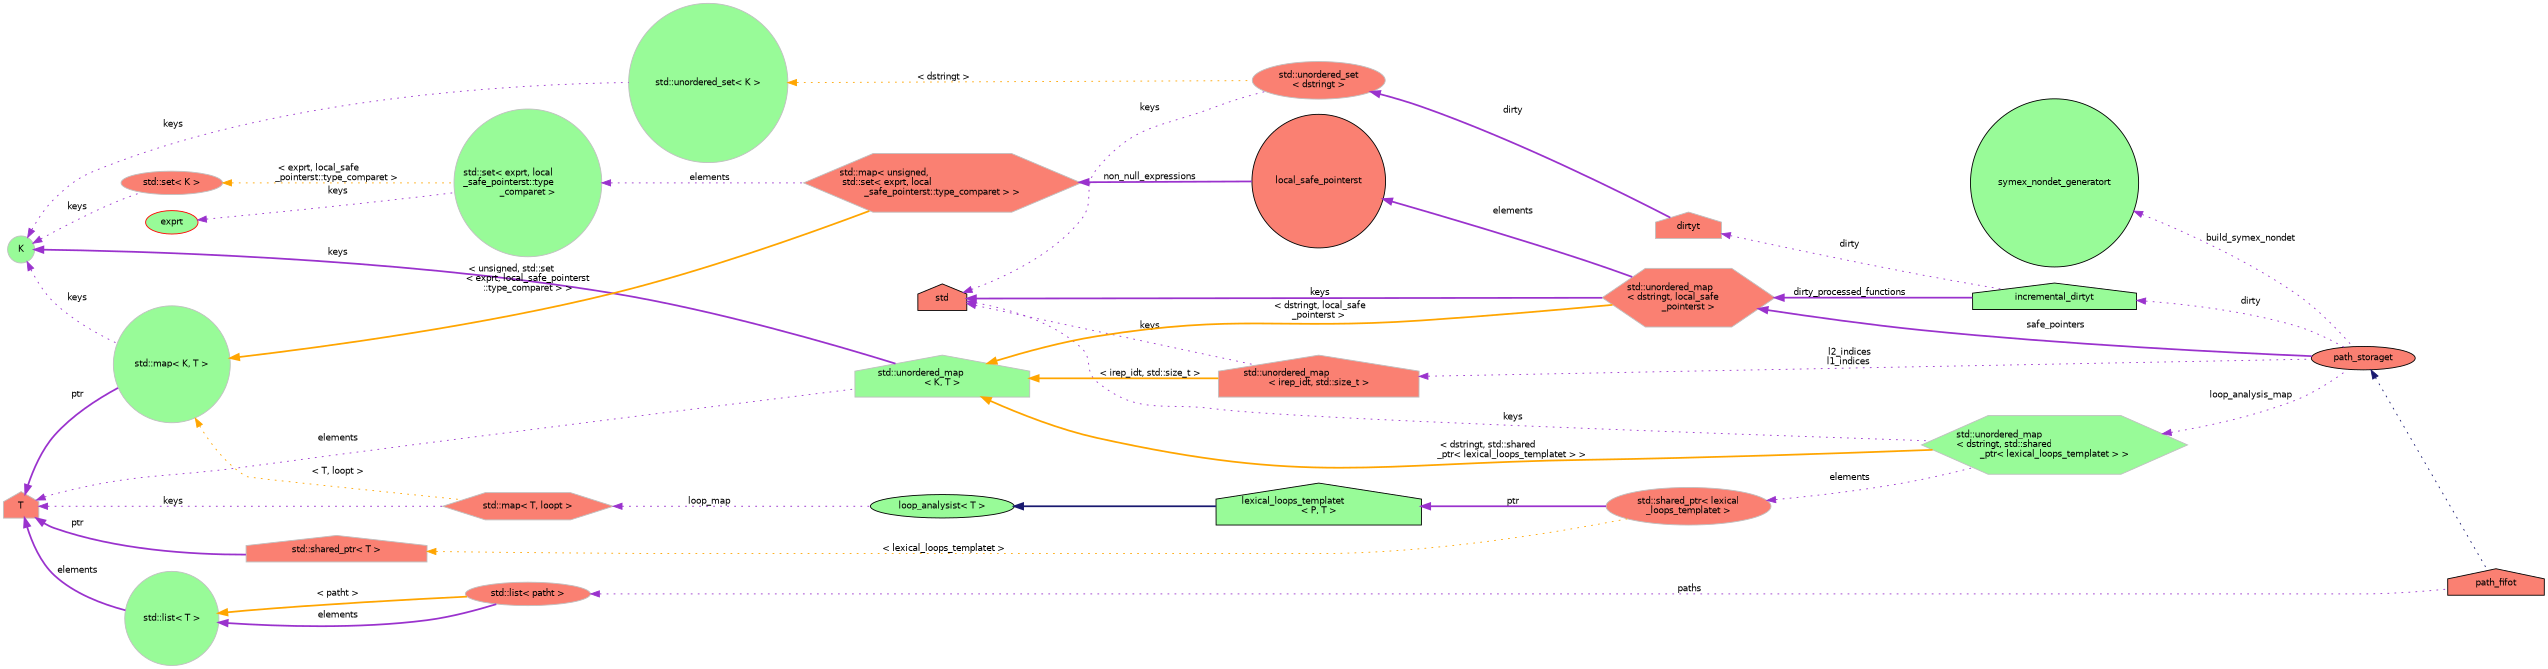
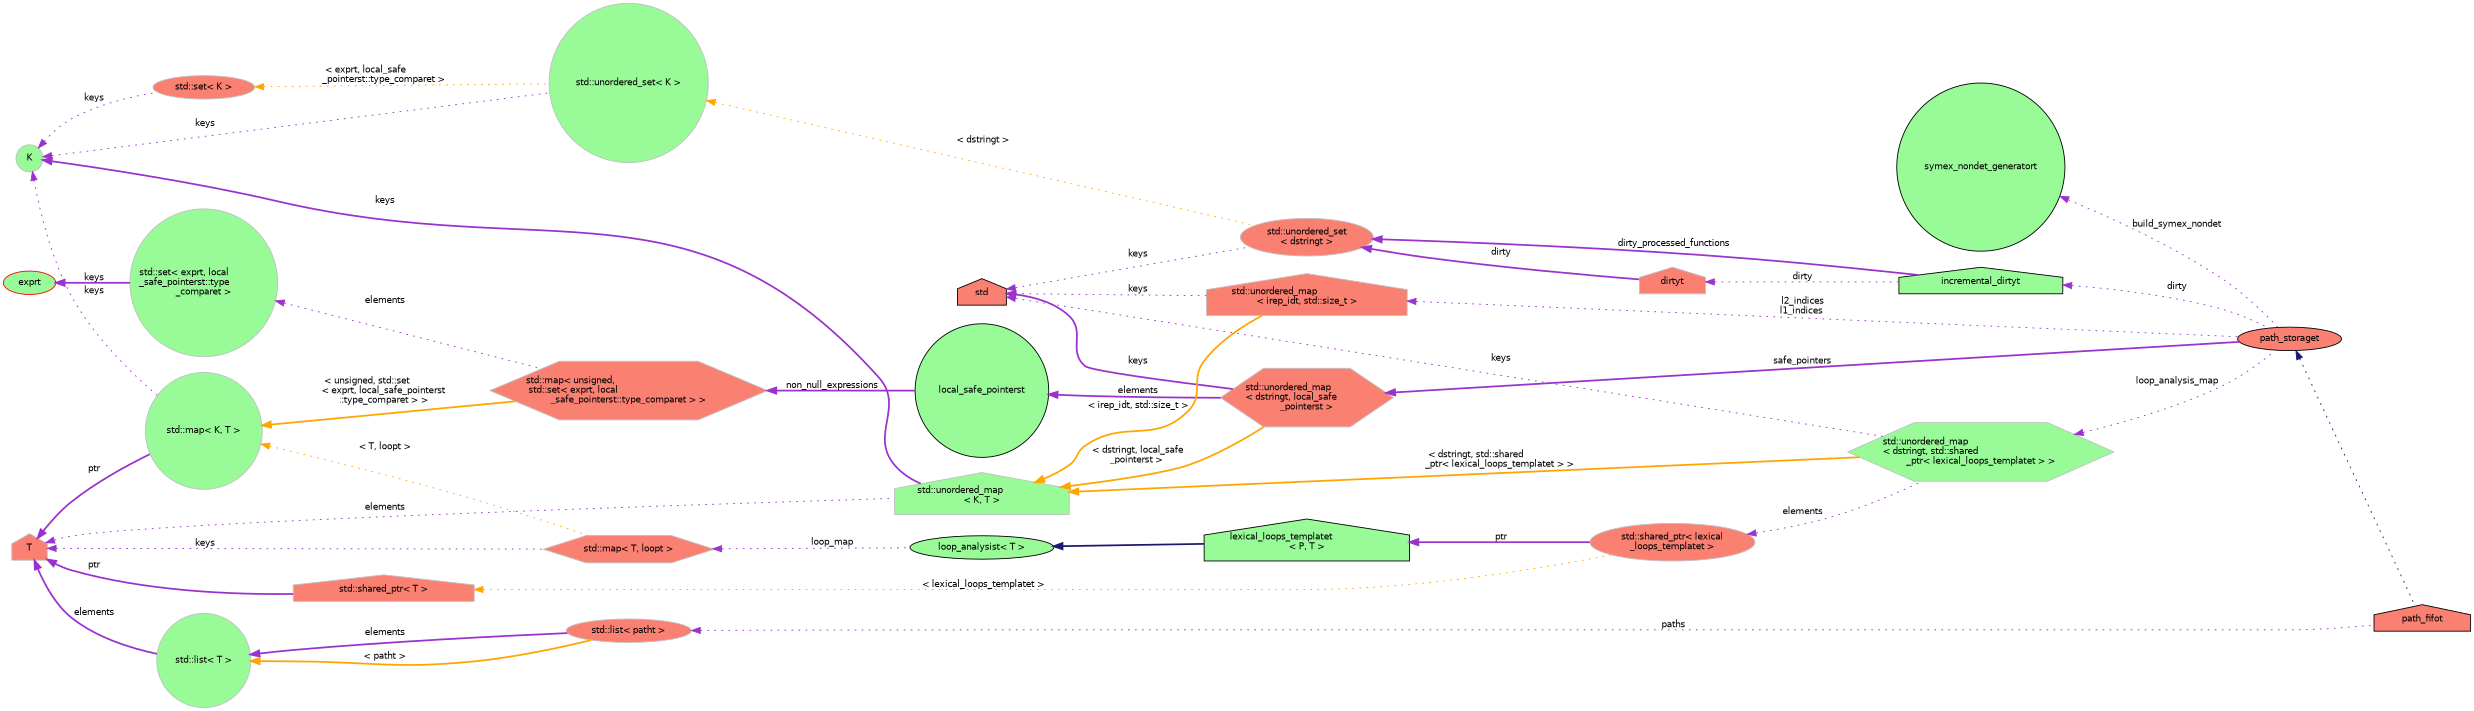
(1319, 181) -> (982, 391)
(343, 183) -> (406, 85)
(331, 207) -> (97, 283)
(1878, 298) -> (1650, 252)
